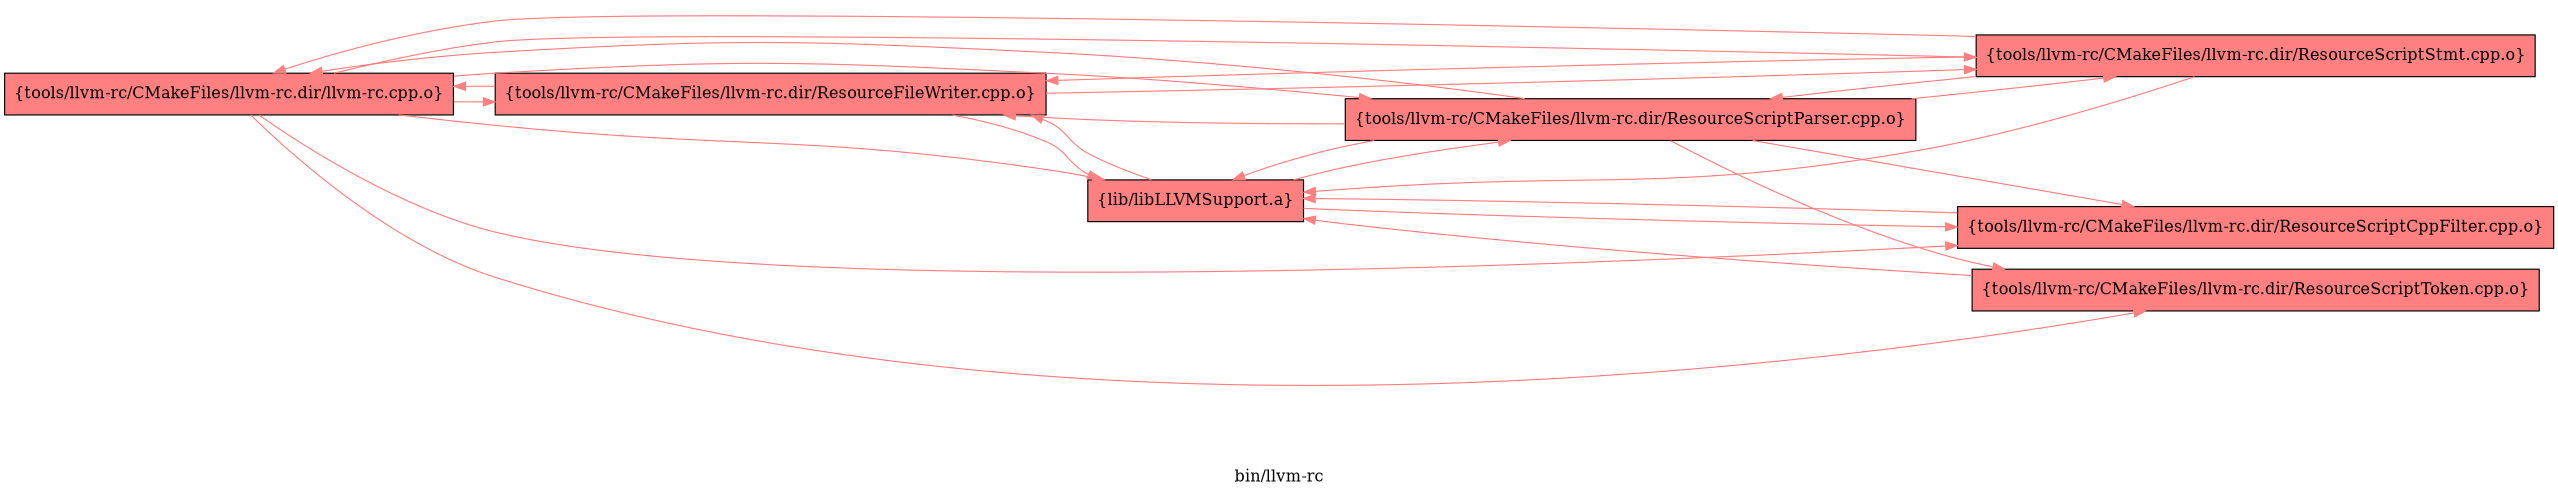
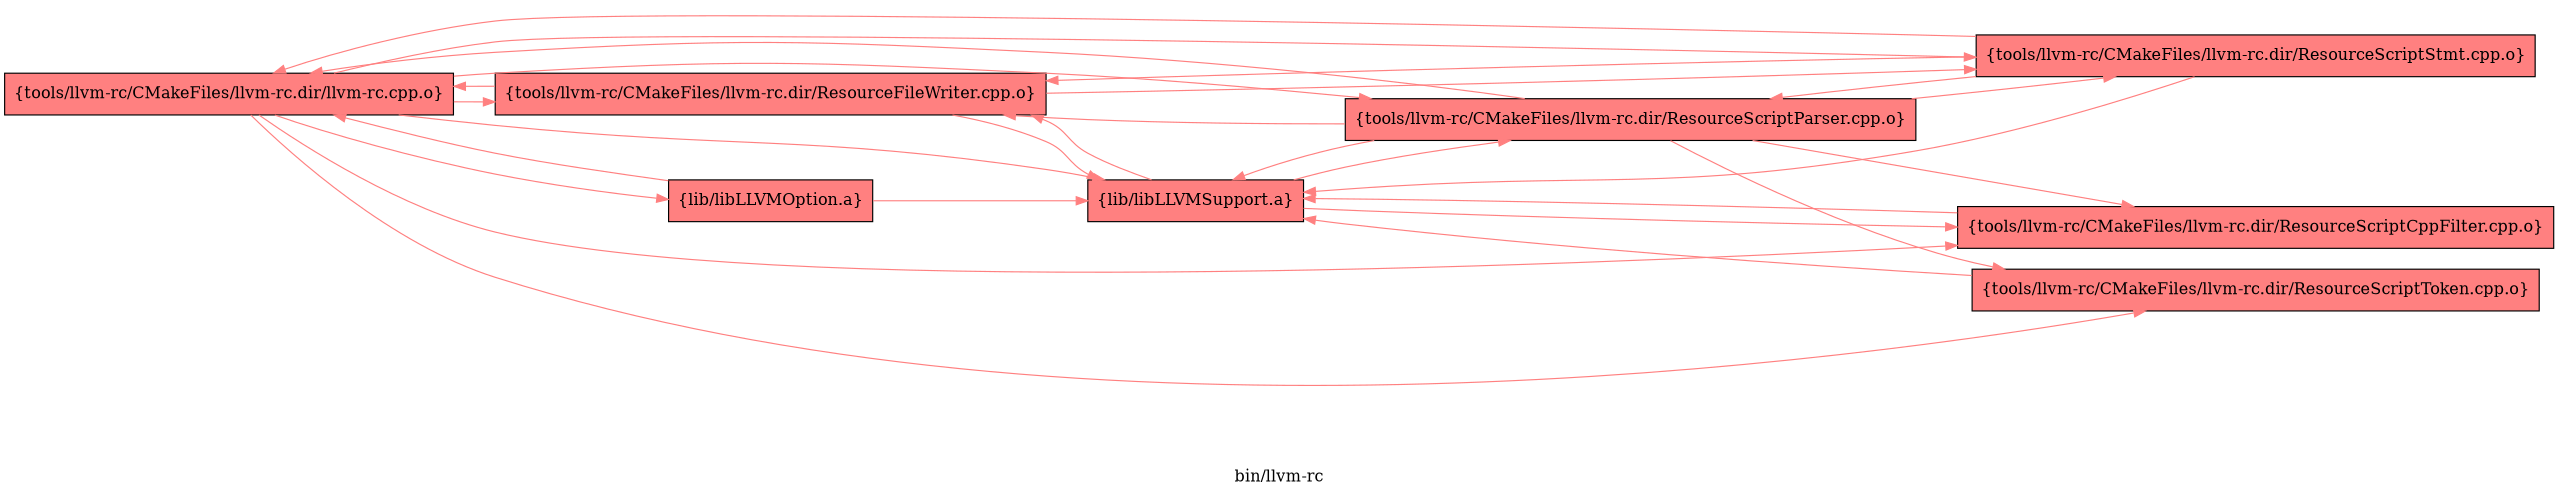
none -> (771, 201)
